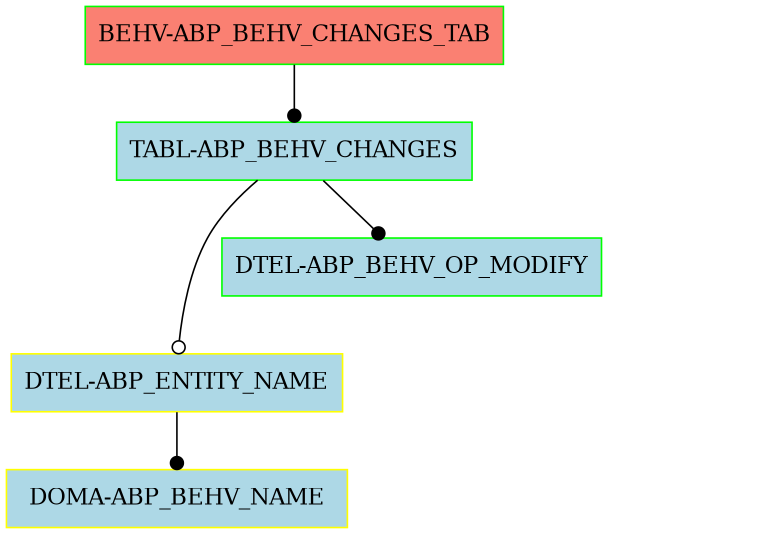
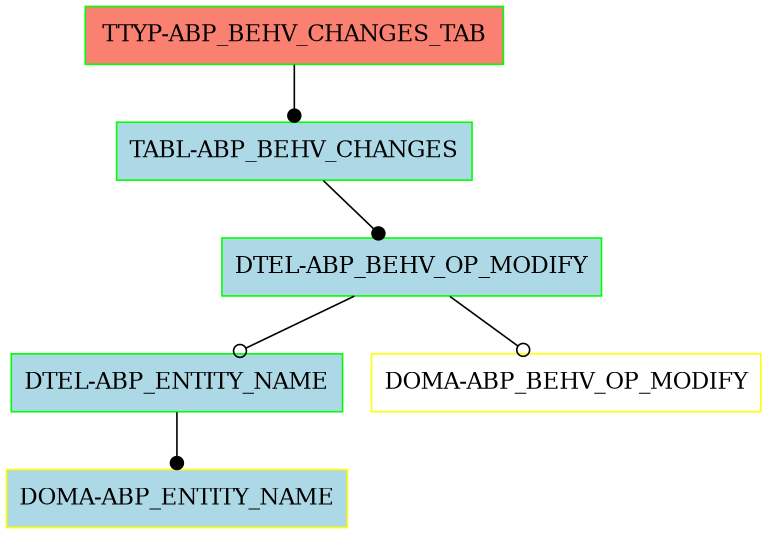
(294, 35) -> (294, 35)
(201, 252) -> (300, 322)
(177, 383) -> (177, 383)
none -> (566, 383)
(177, 499) -> (177, 499)
